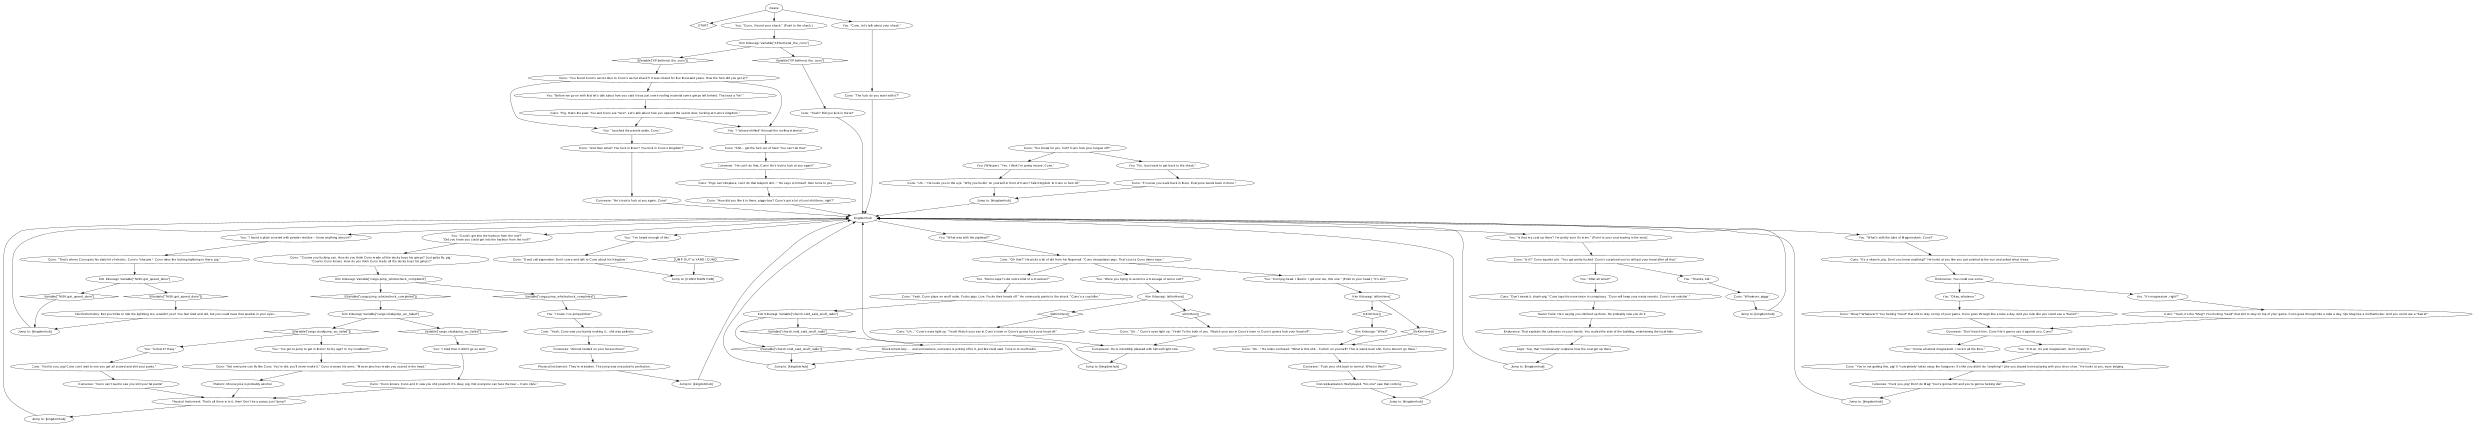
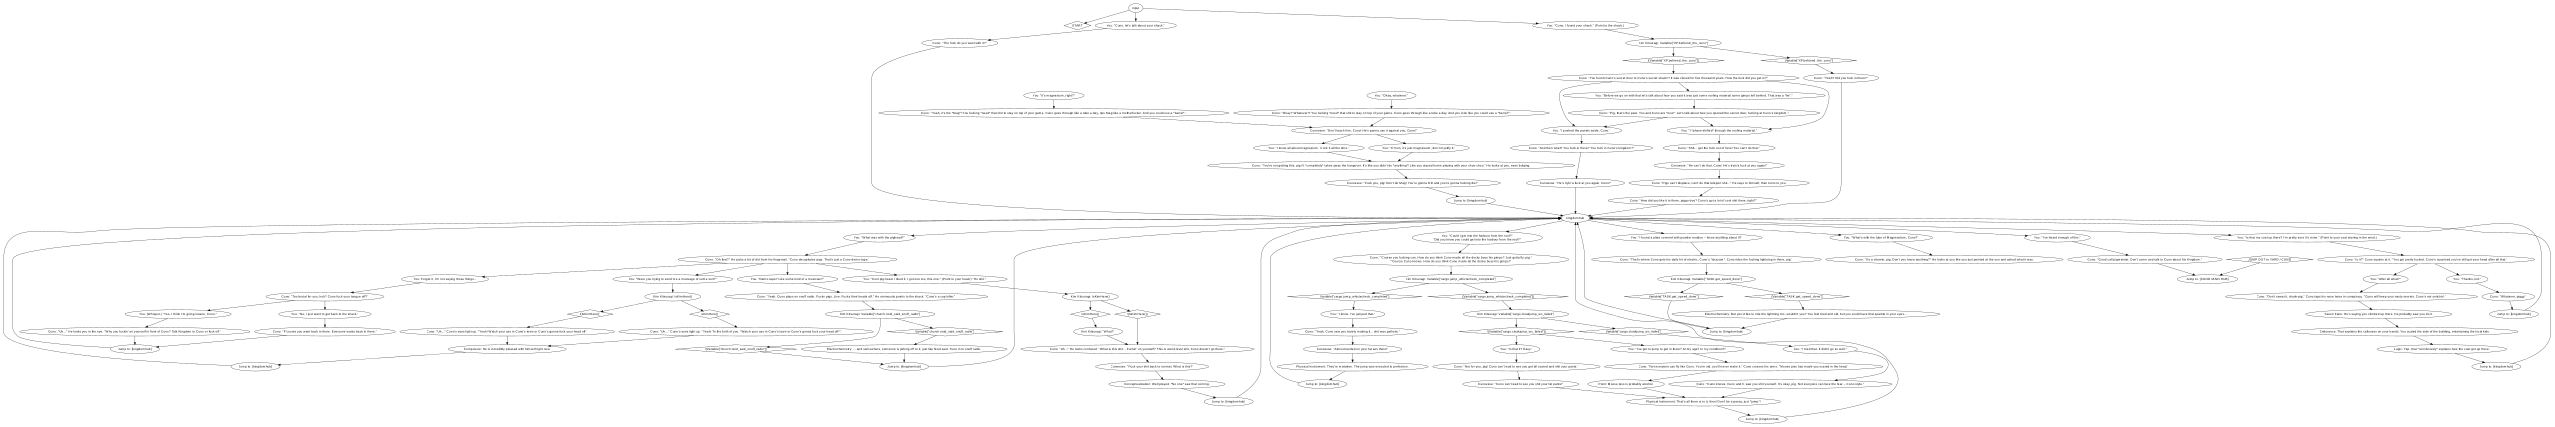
(774, 8) -> (1136, 8)
none -> (445, 279)
(1960, 279) -> none
(243, 384) -> (1626, 384)
